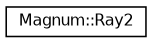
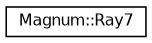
(76, 22) -> (76, 22)
